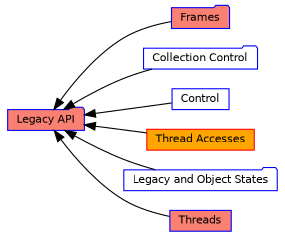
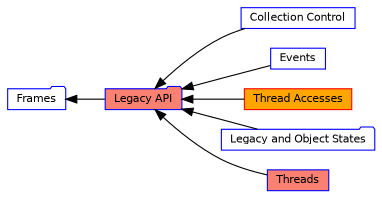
(201, 18) -> (37, 99)
(108, 49) -> (91, 99)
(201, 59) -> (298, 18)
(201, 99) -> (298, 59)
